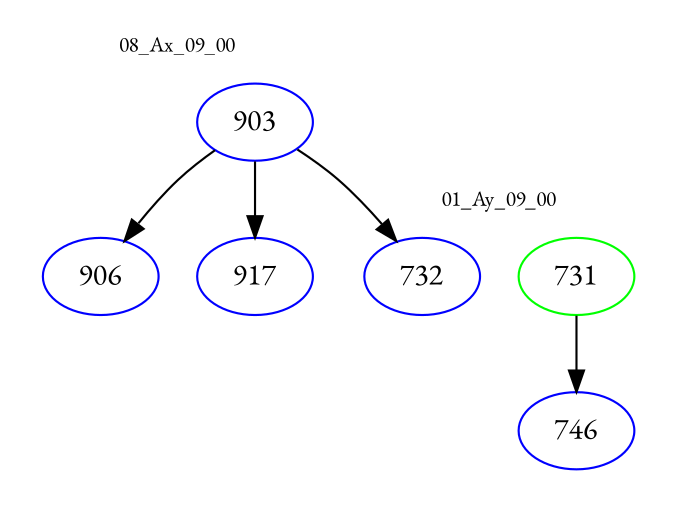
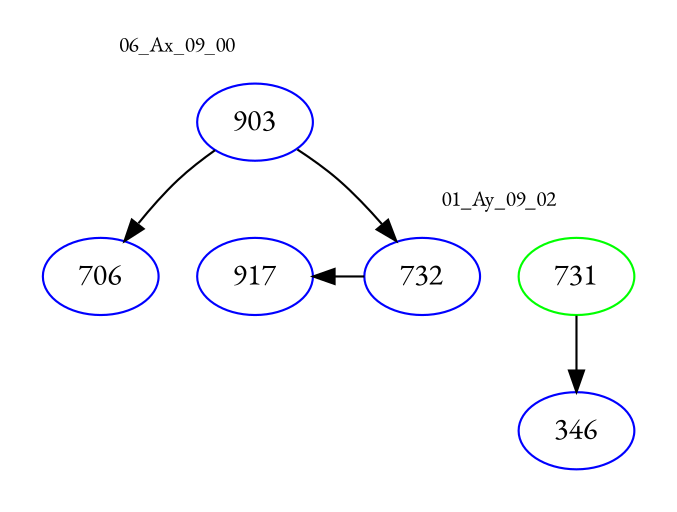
(178, 46) -> (178, 46)
(255, 189) -> (349, 276)
(499, 200) -> (499, 200)
(101, 276) -> (101, 276)
(576, 431) -> (576, 431)
